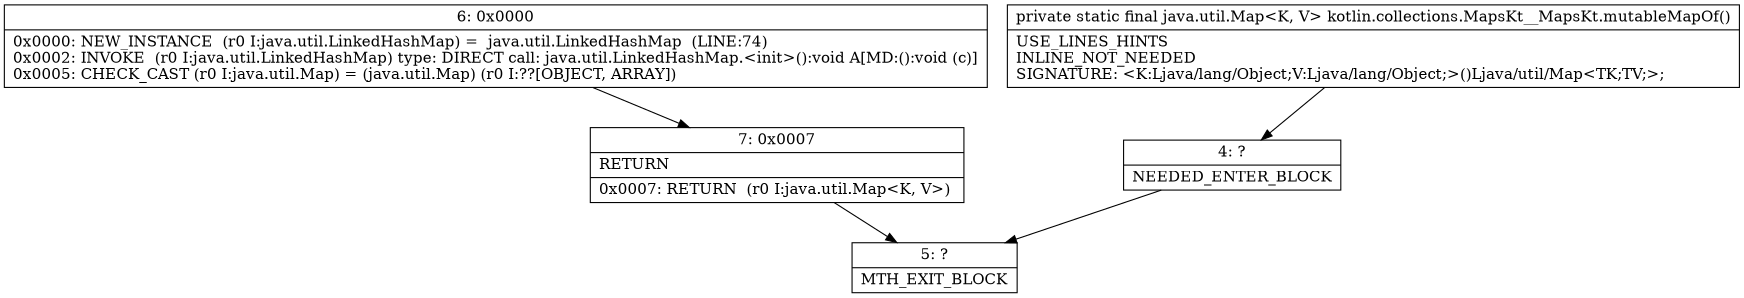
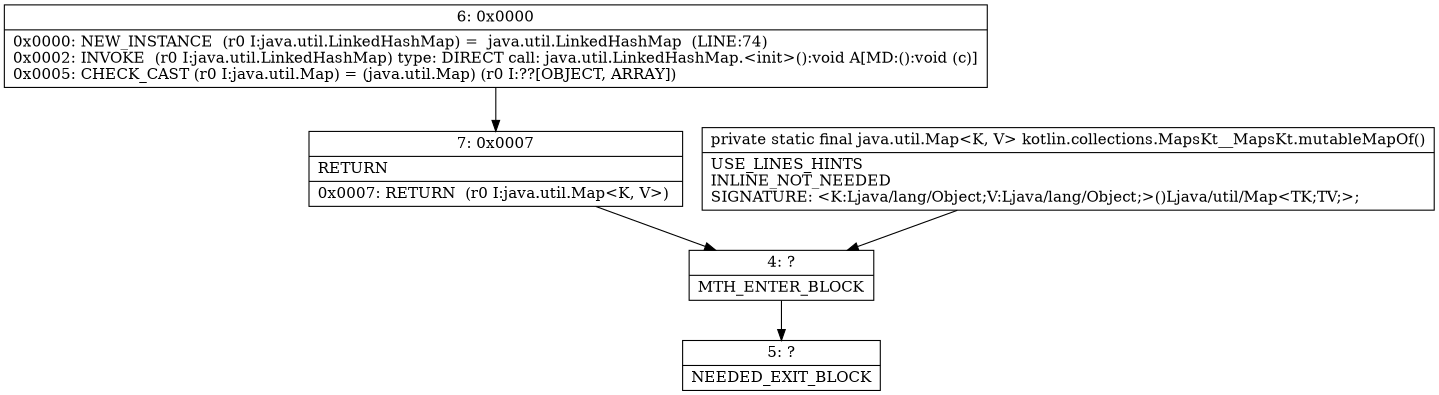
(1232, 177) -> (781, 287)
(861, 220) -> (651, 226)
(935, 280) -> (781, 377)
